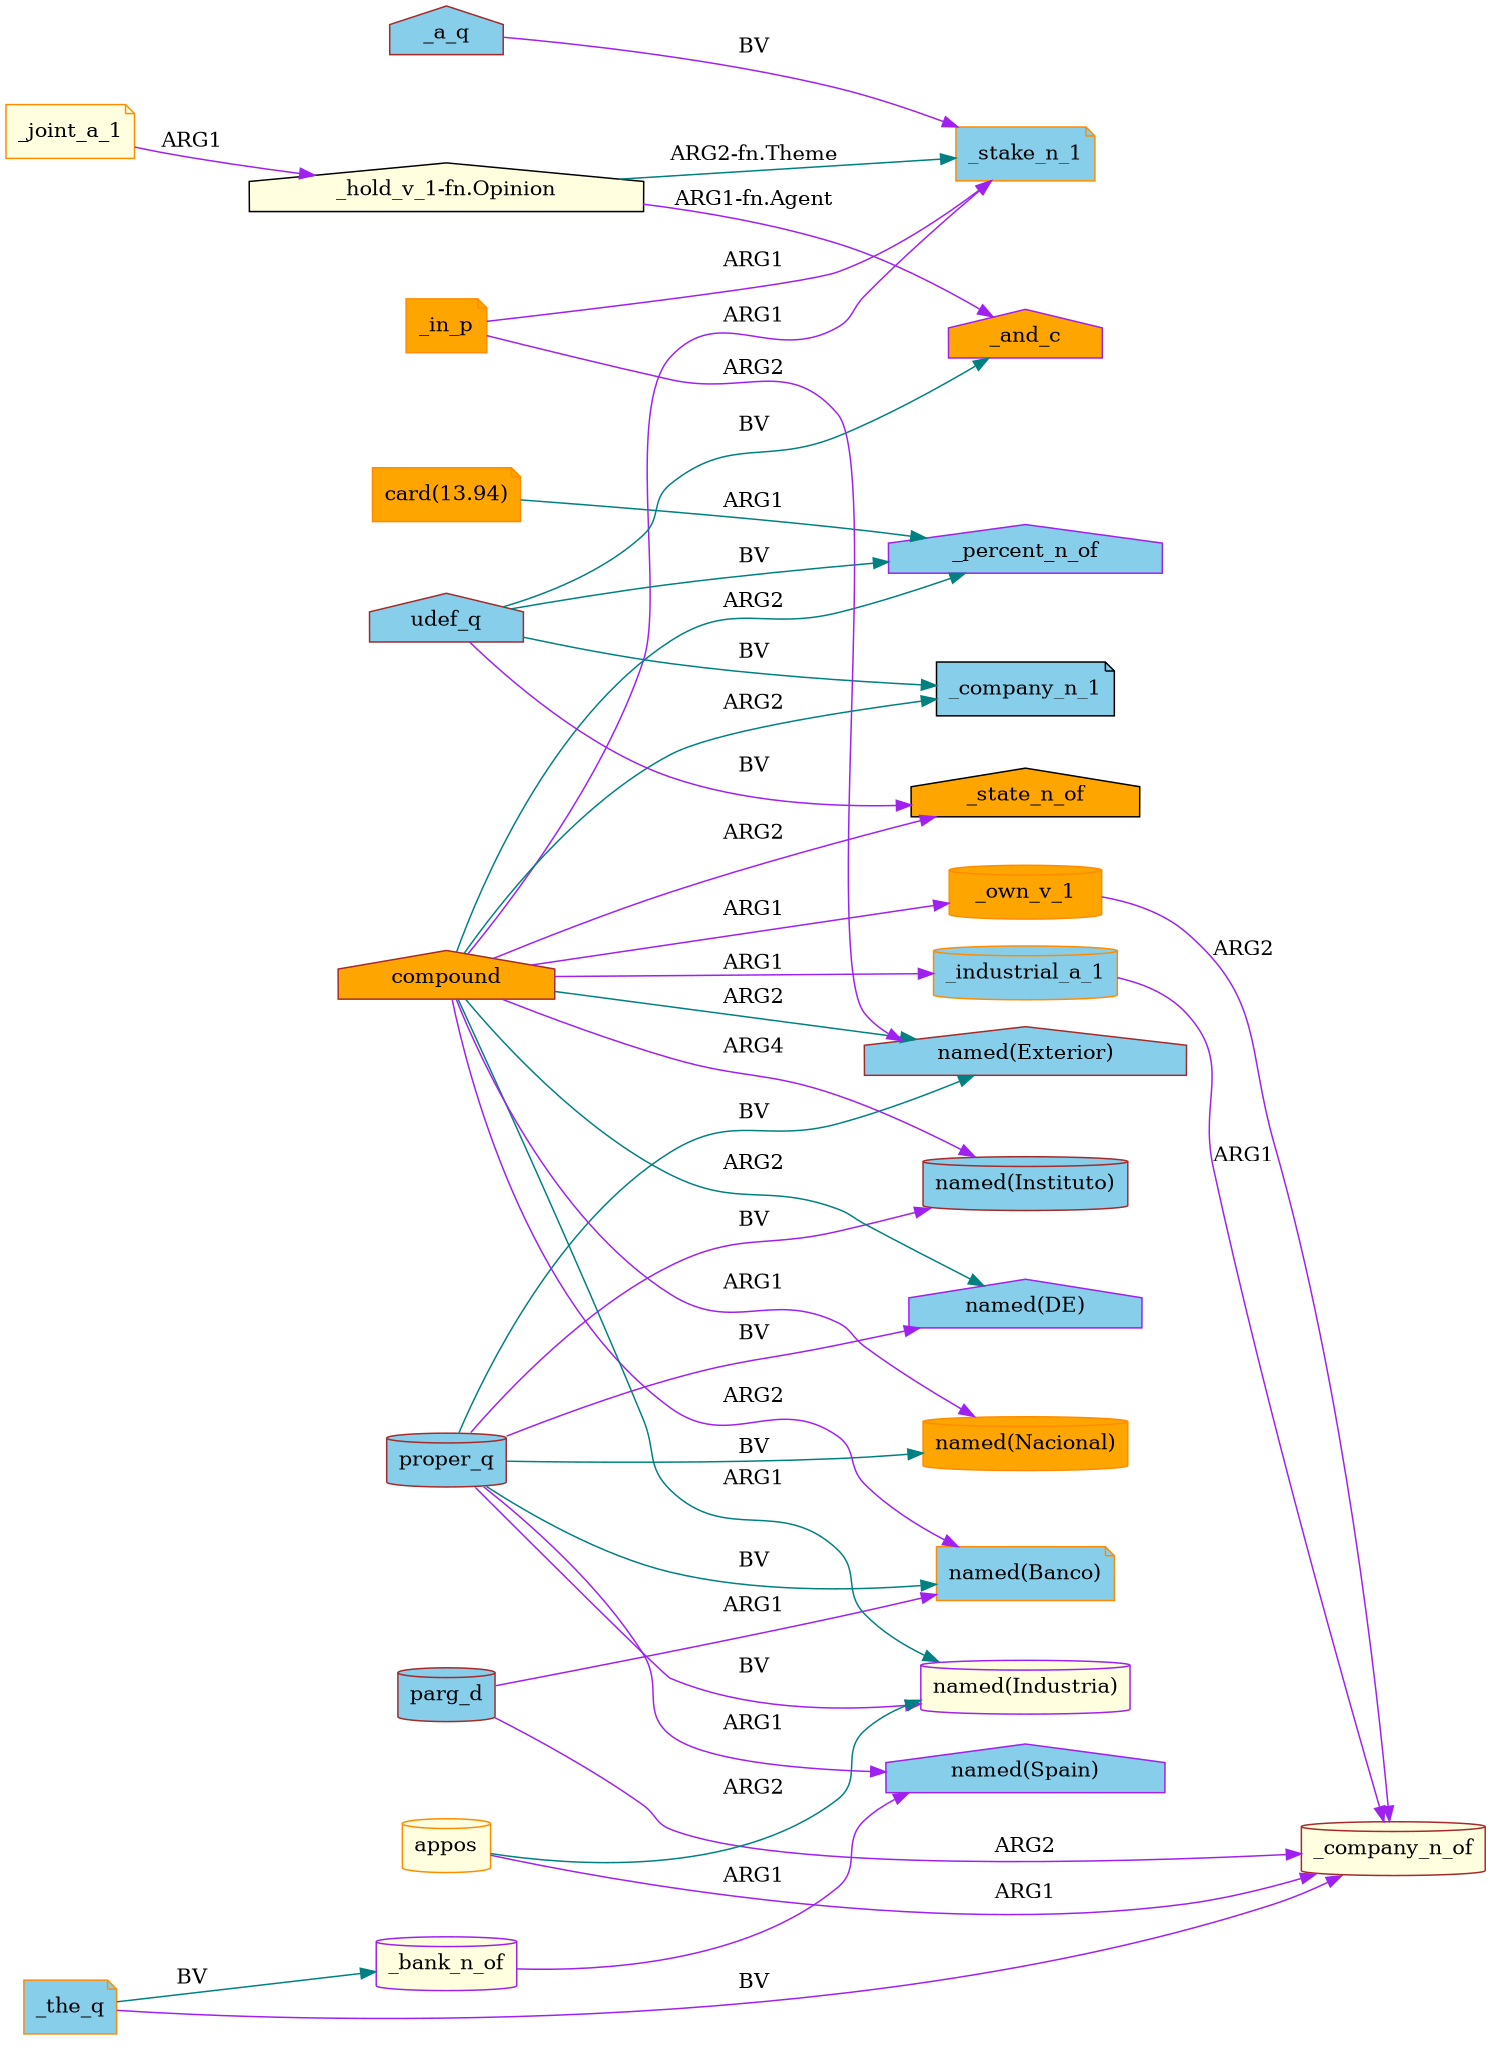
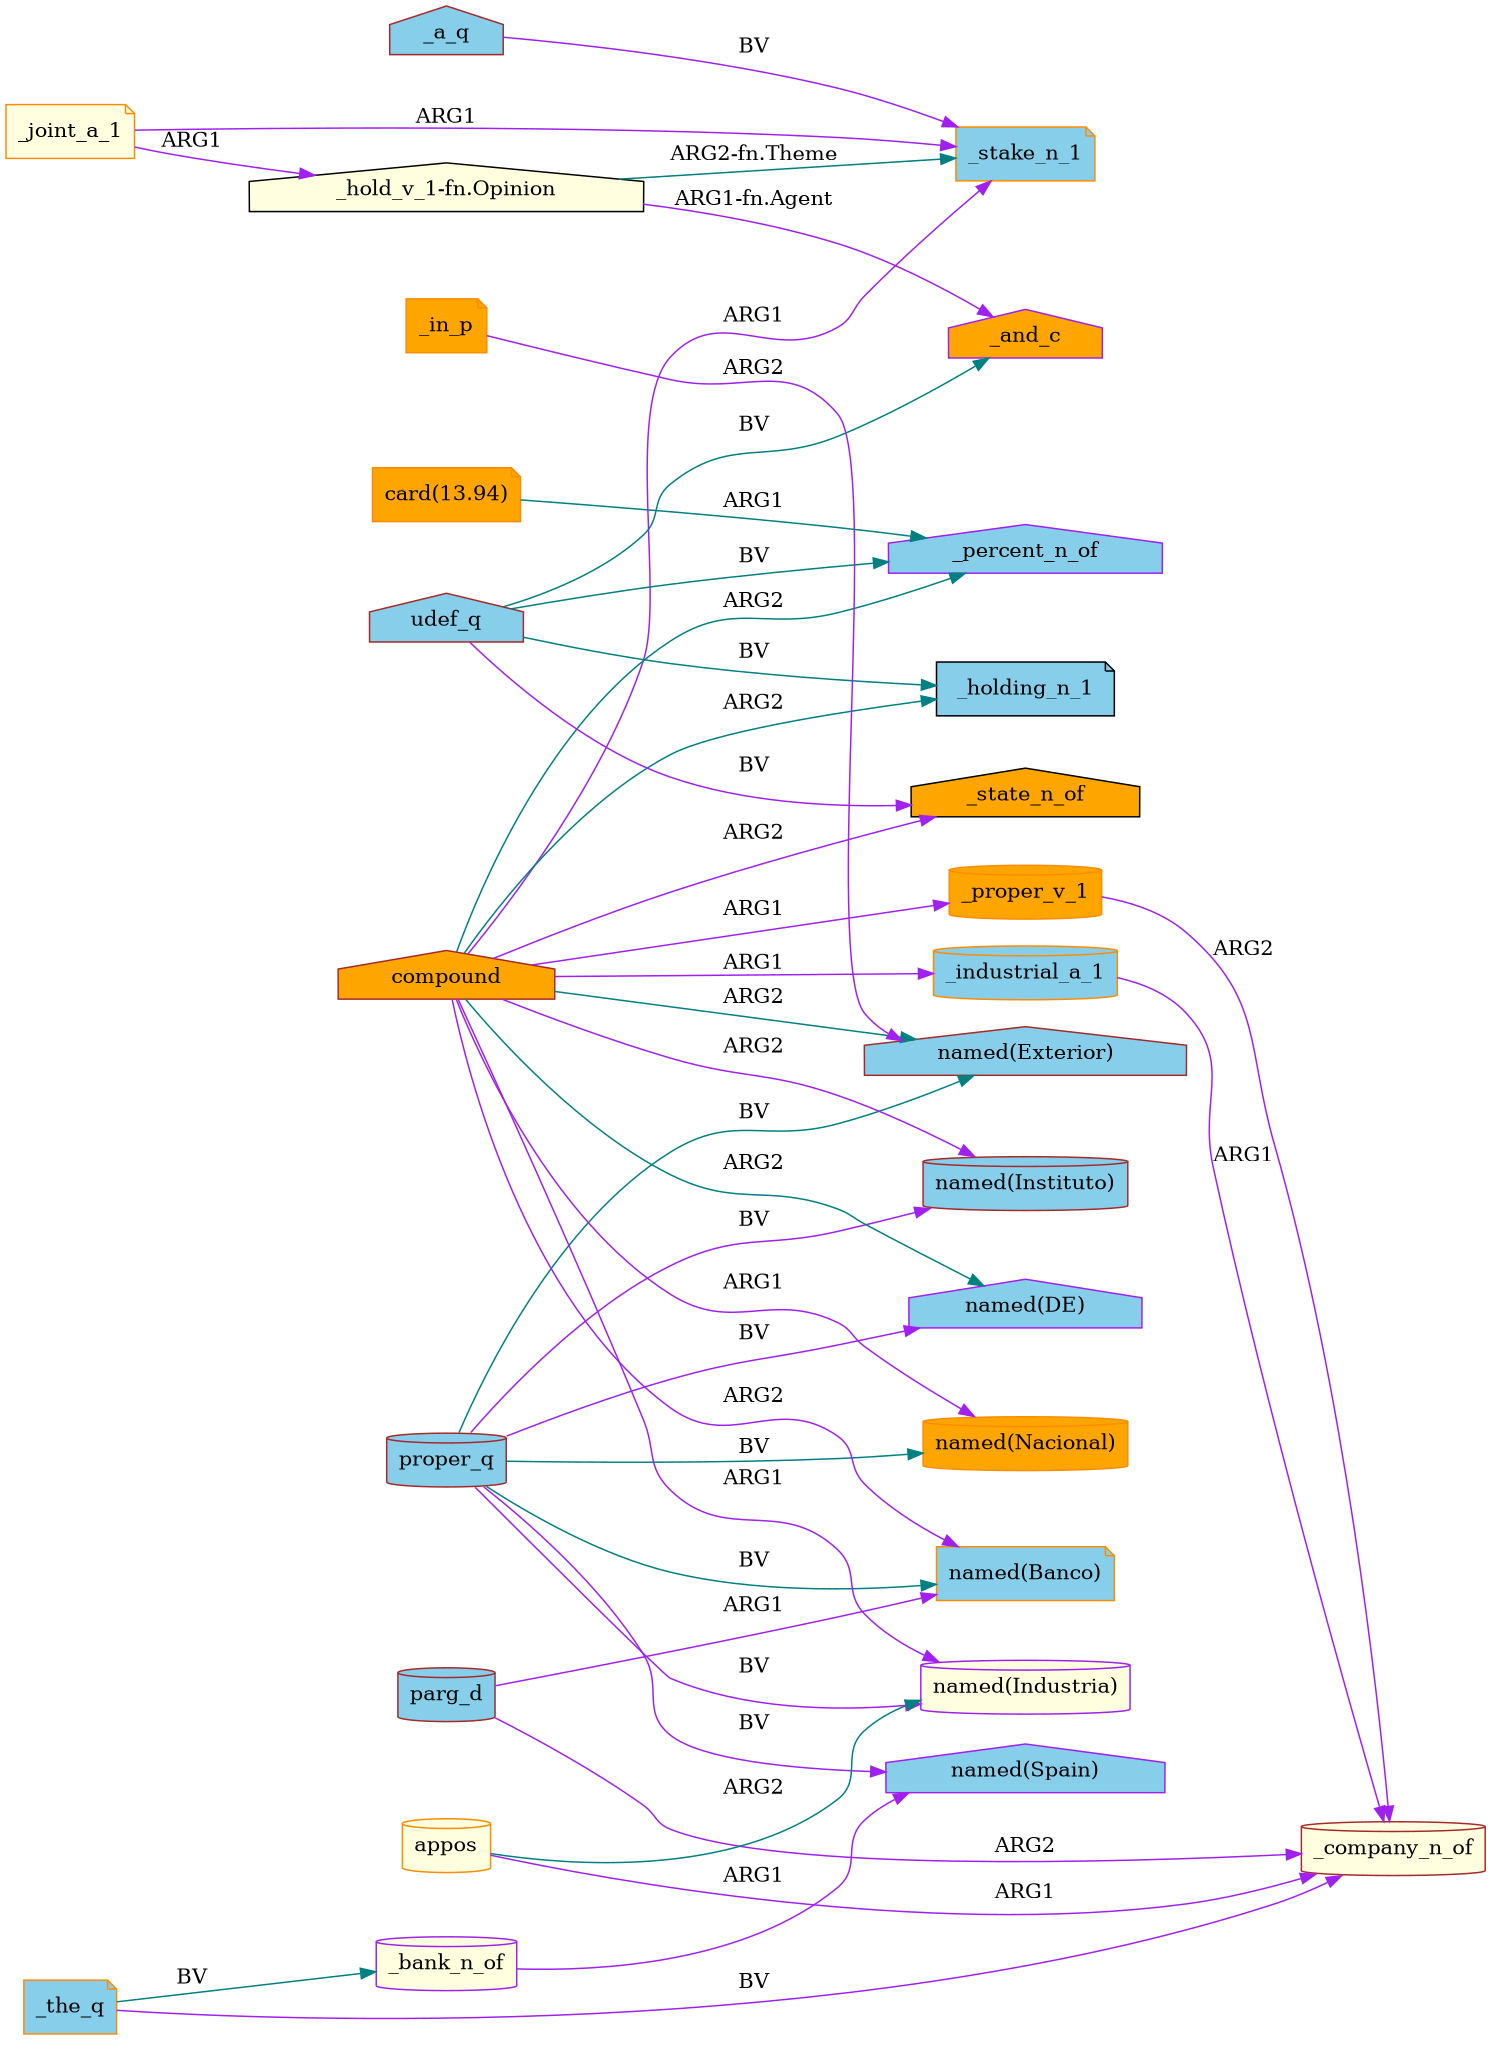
(744, 289) -> (538, 129)
(1025, 689) -> (1025, 689)
(1025, 892) -> (1025, 892)
(754, 1047) -> (754, 1047)
(641, 1414) -> (641, 1414)
(754, 1724) -> (754, 1724)
